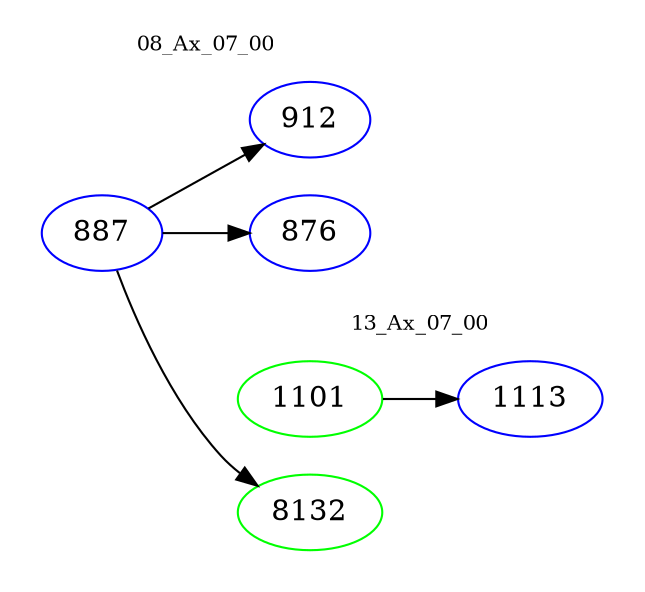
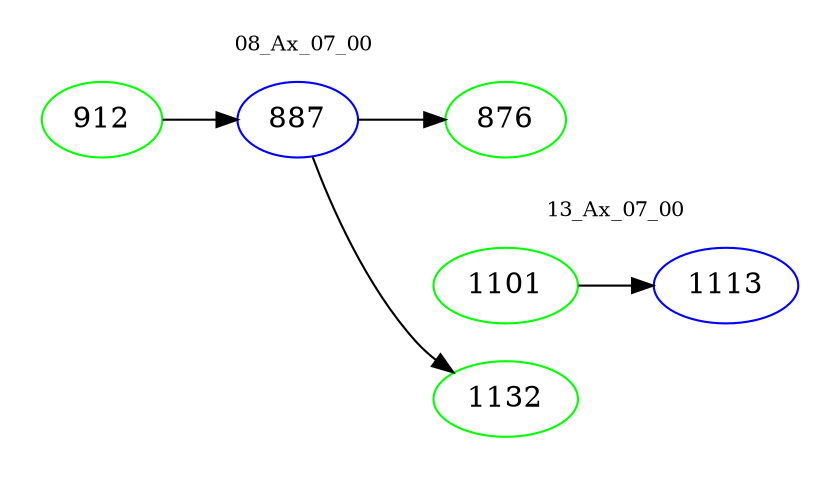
(310, 120) -> (102, 120)
(197, 182) -> (189, 120)
(310, 233) -> (506, 120)
(310, 512) -> (506, 399)
